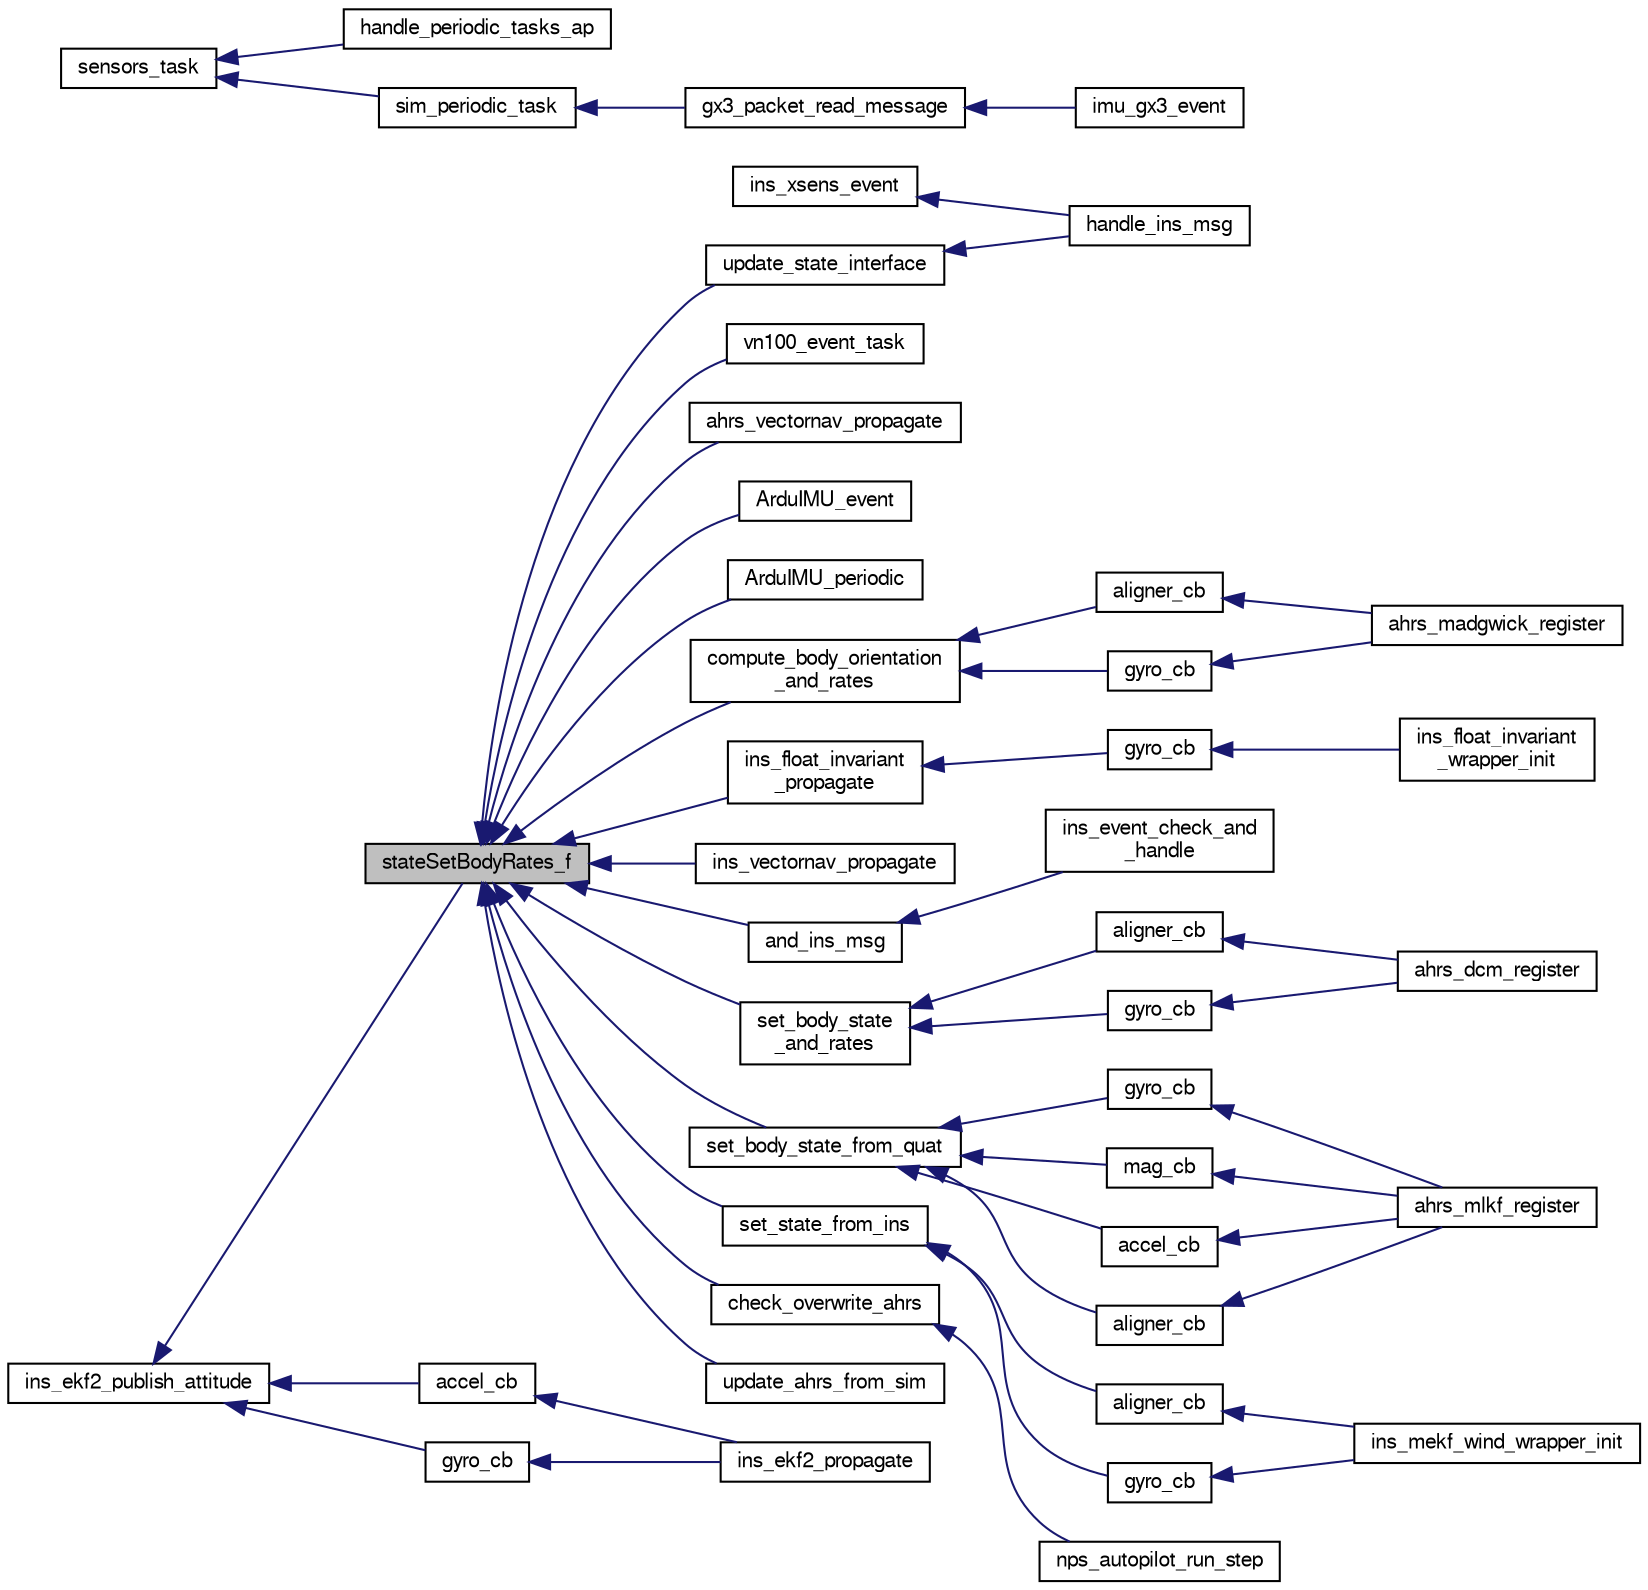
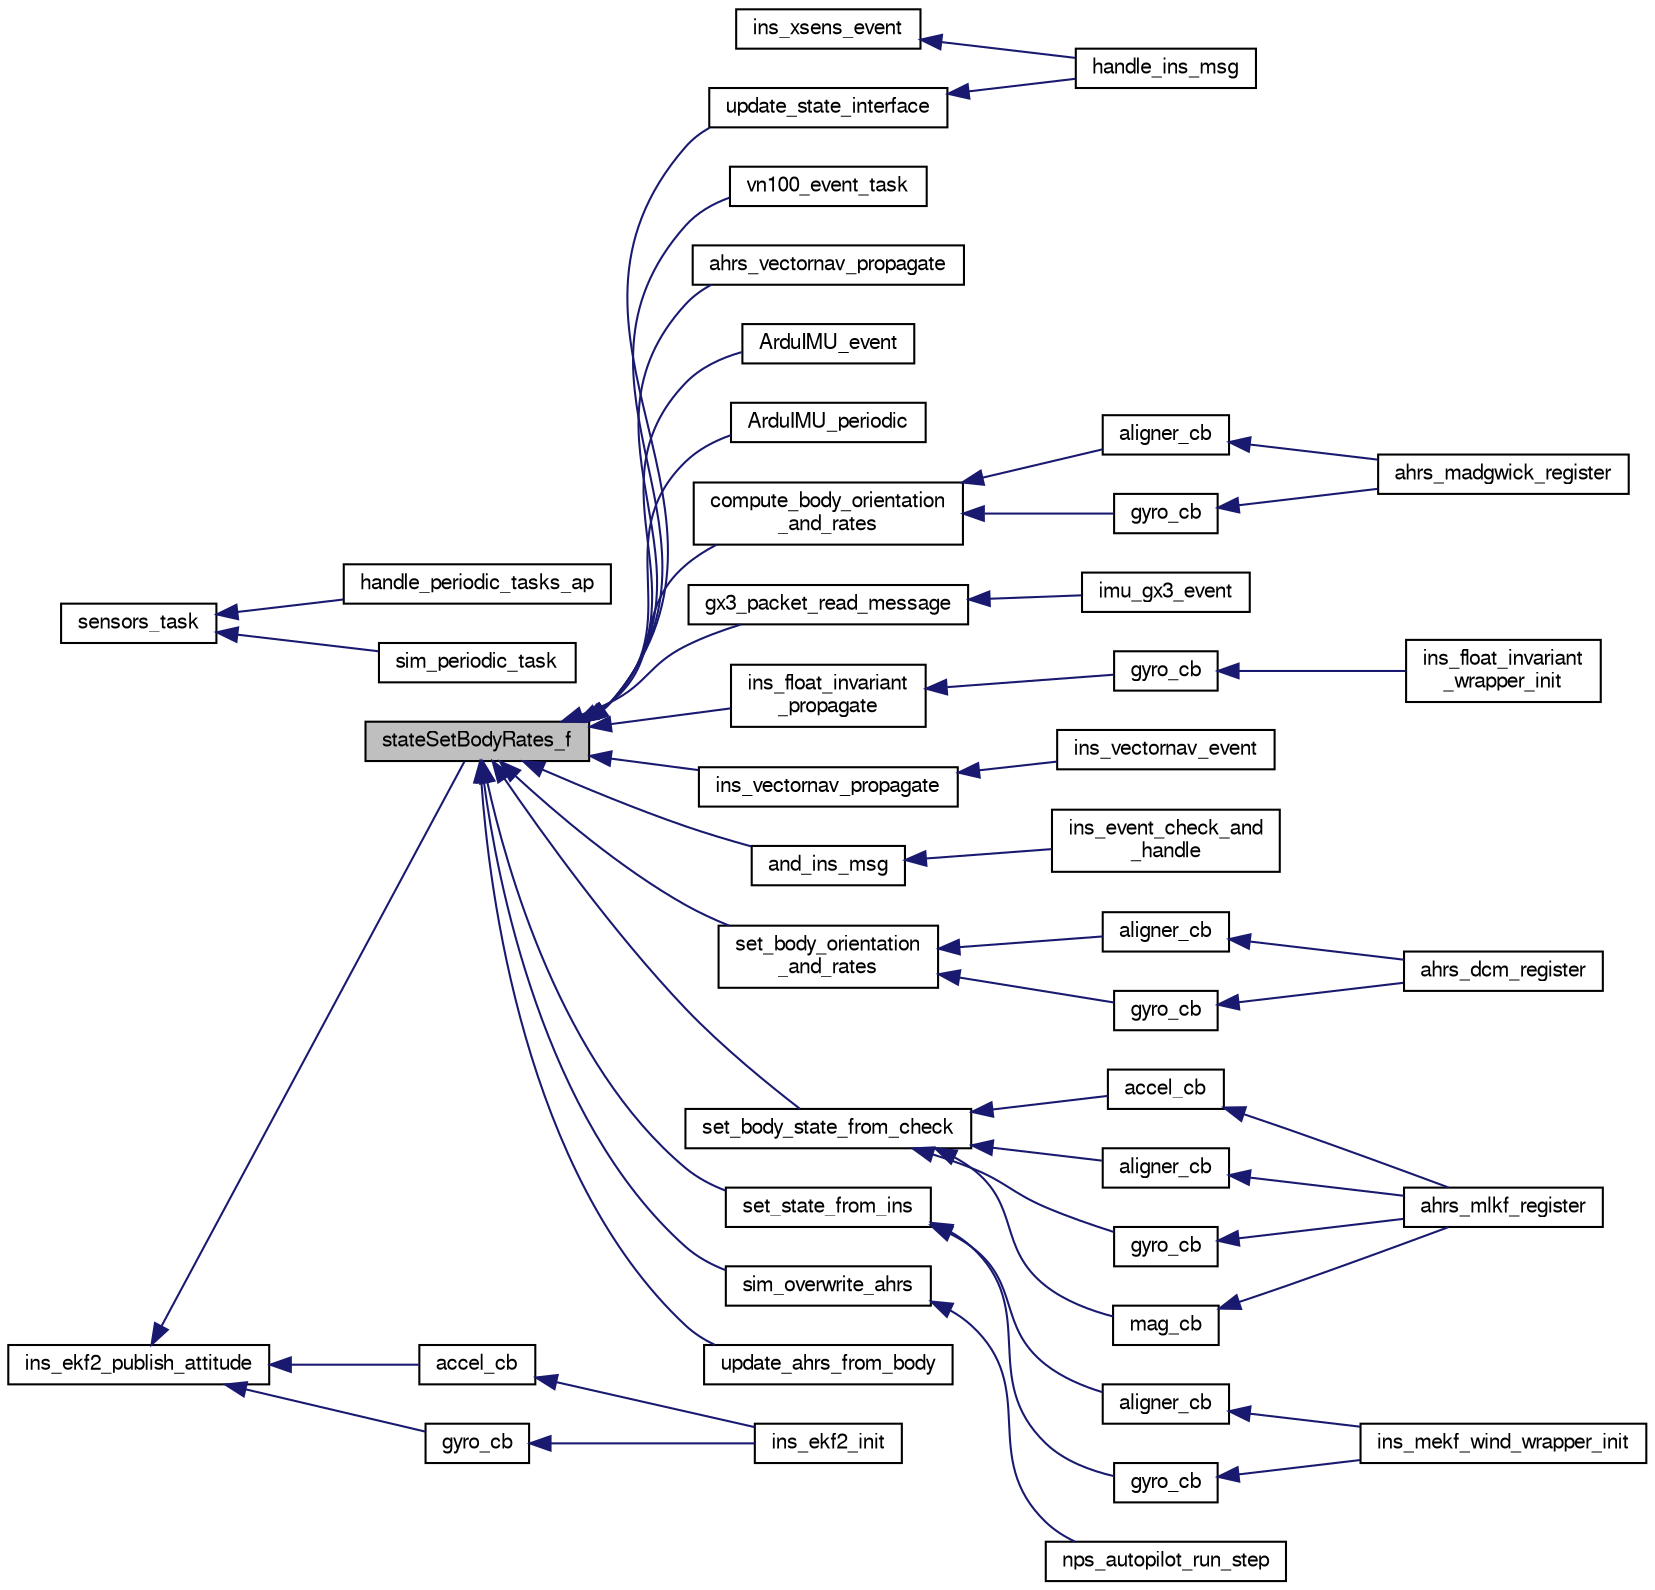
(641, 108) -> (658, 665)
none -> (1166, 750)
(825, 1033) -> (828, 957)
(825, 1147) -> (828, 1129)
(825, 1305) -> (828, 1286)
(825, 1383) -> (828, 1365)
(825, 1462) -> (828, 1443)
